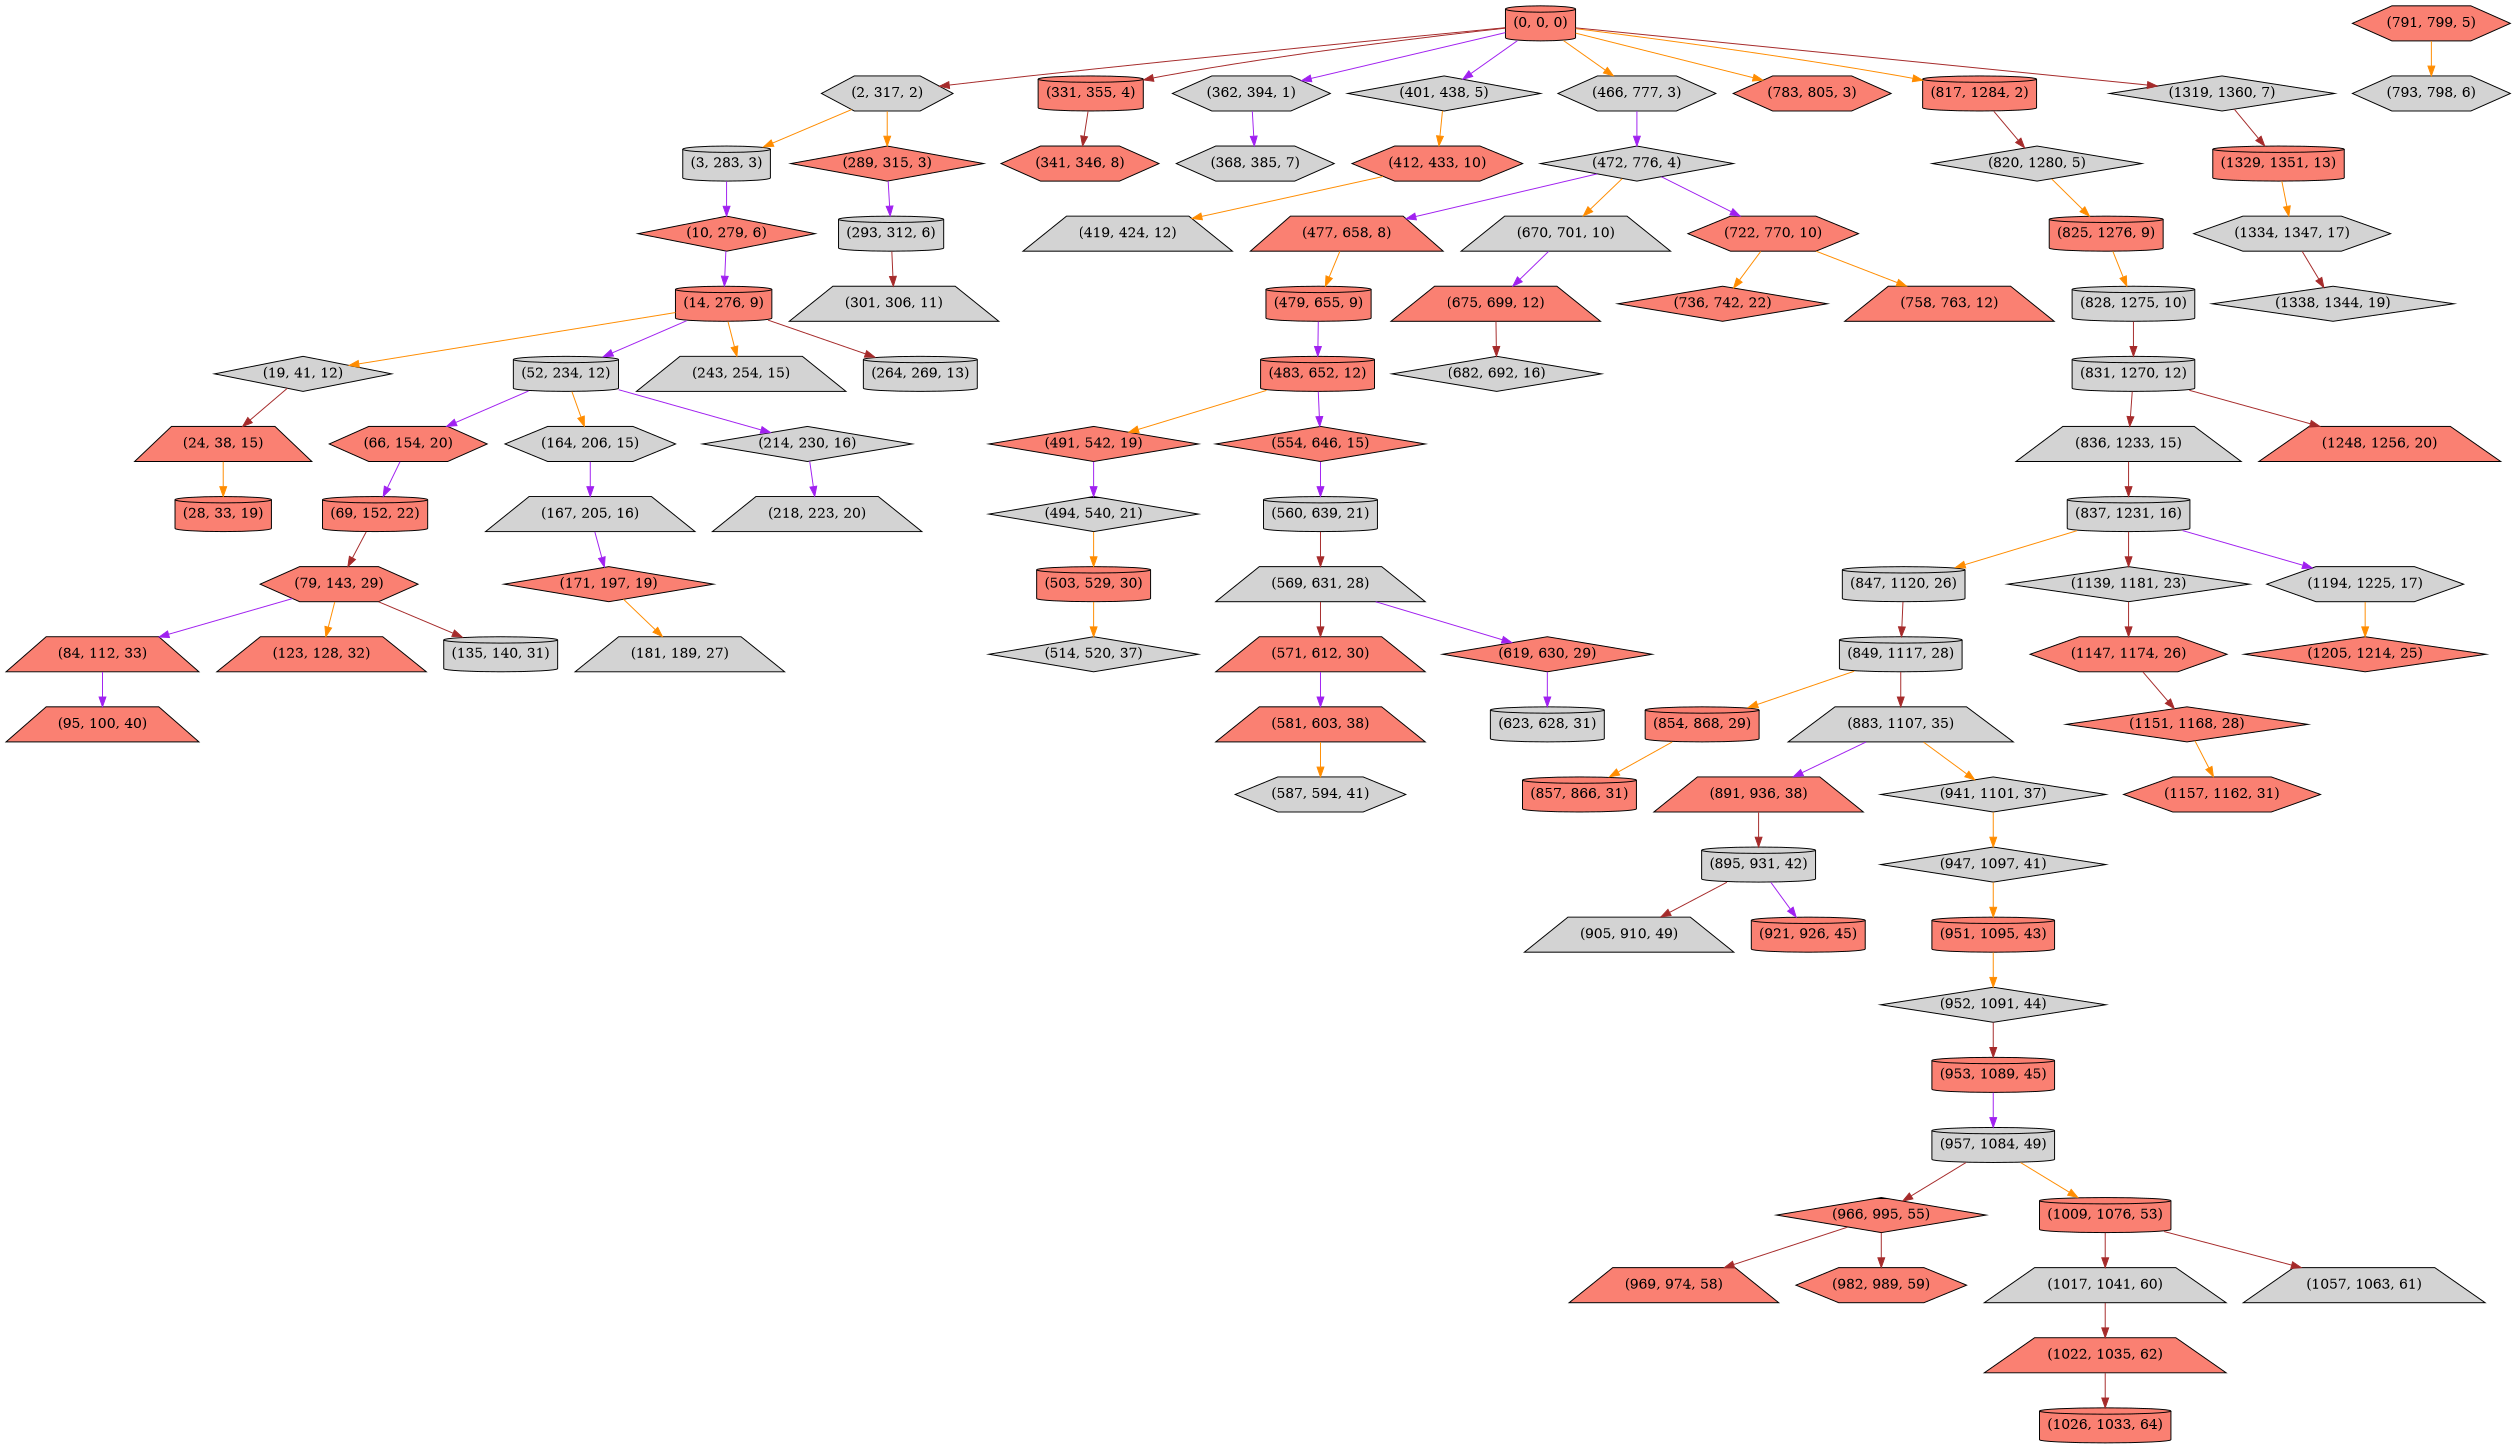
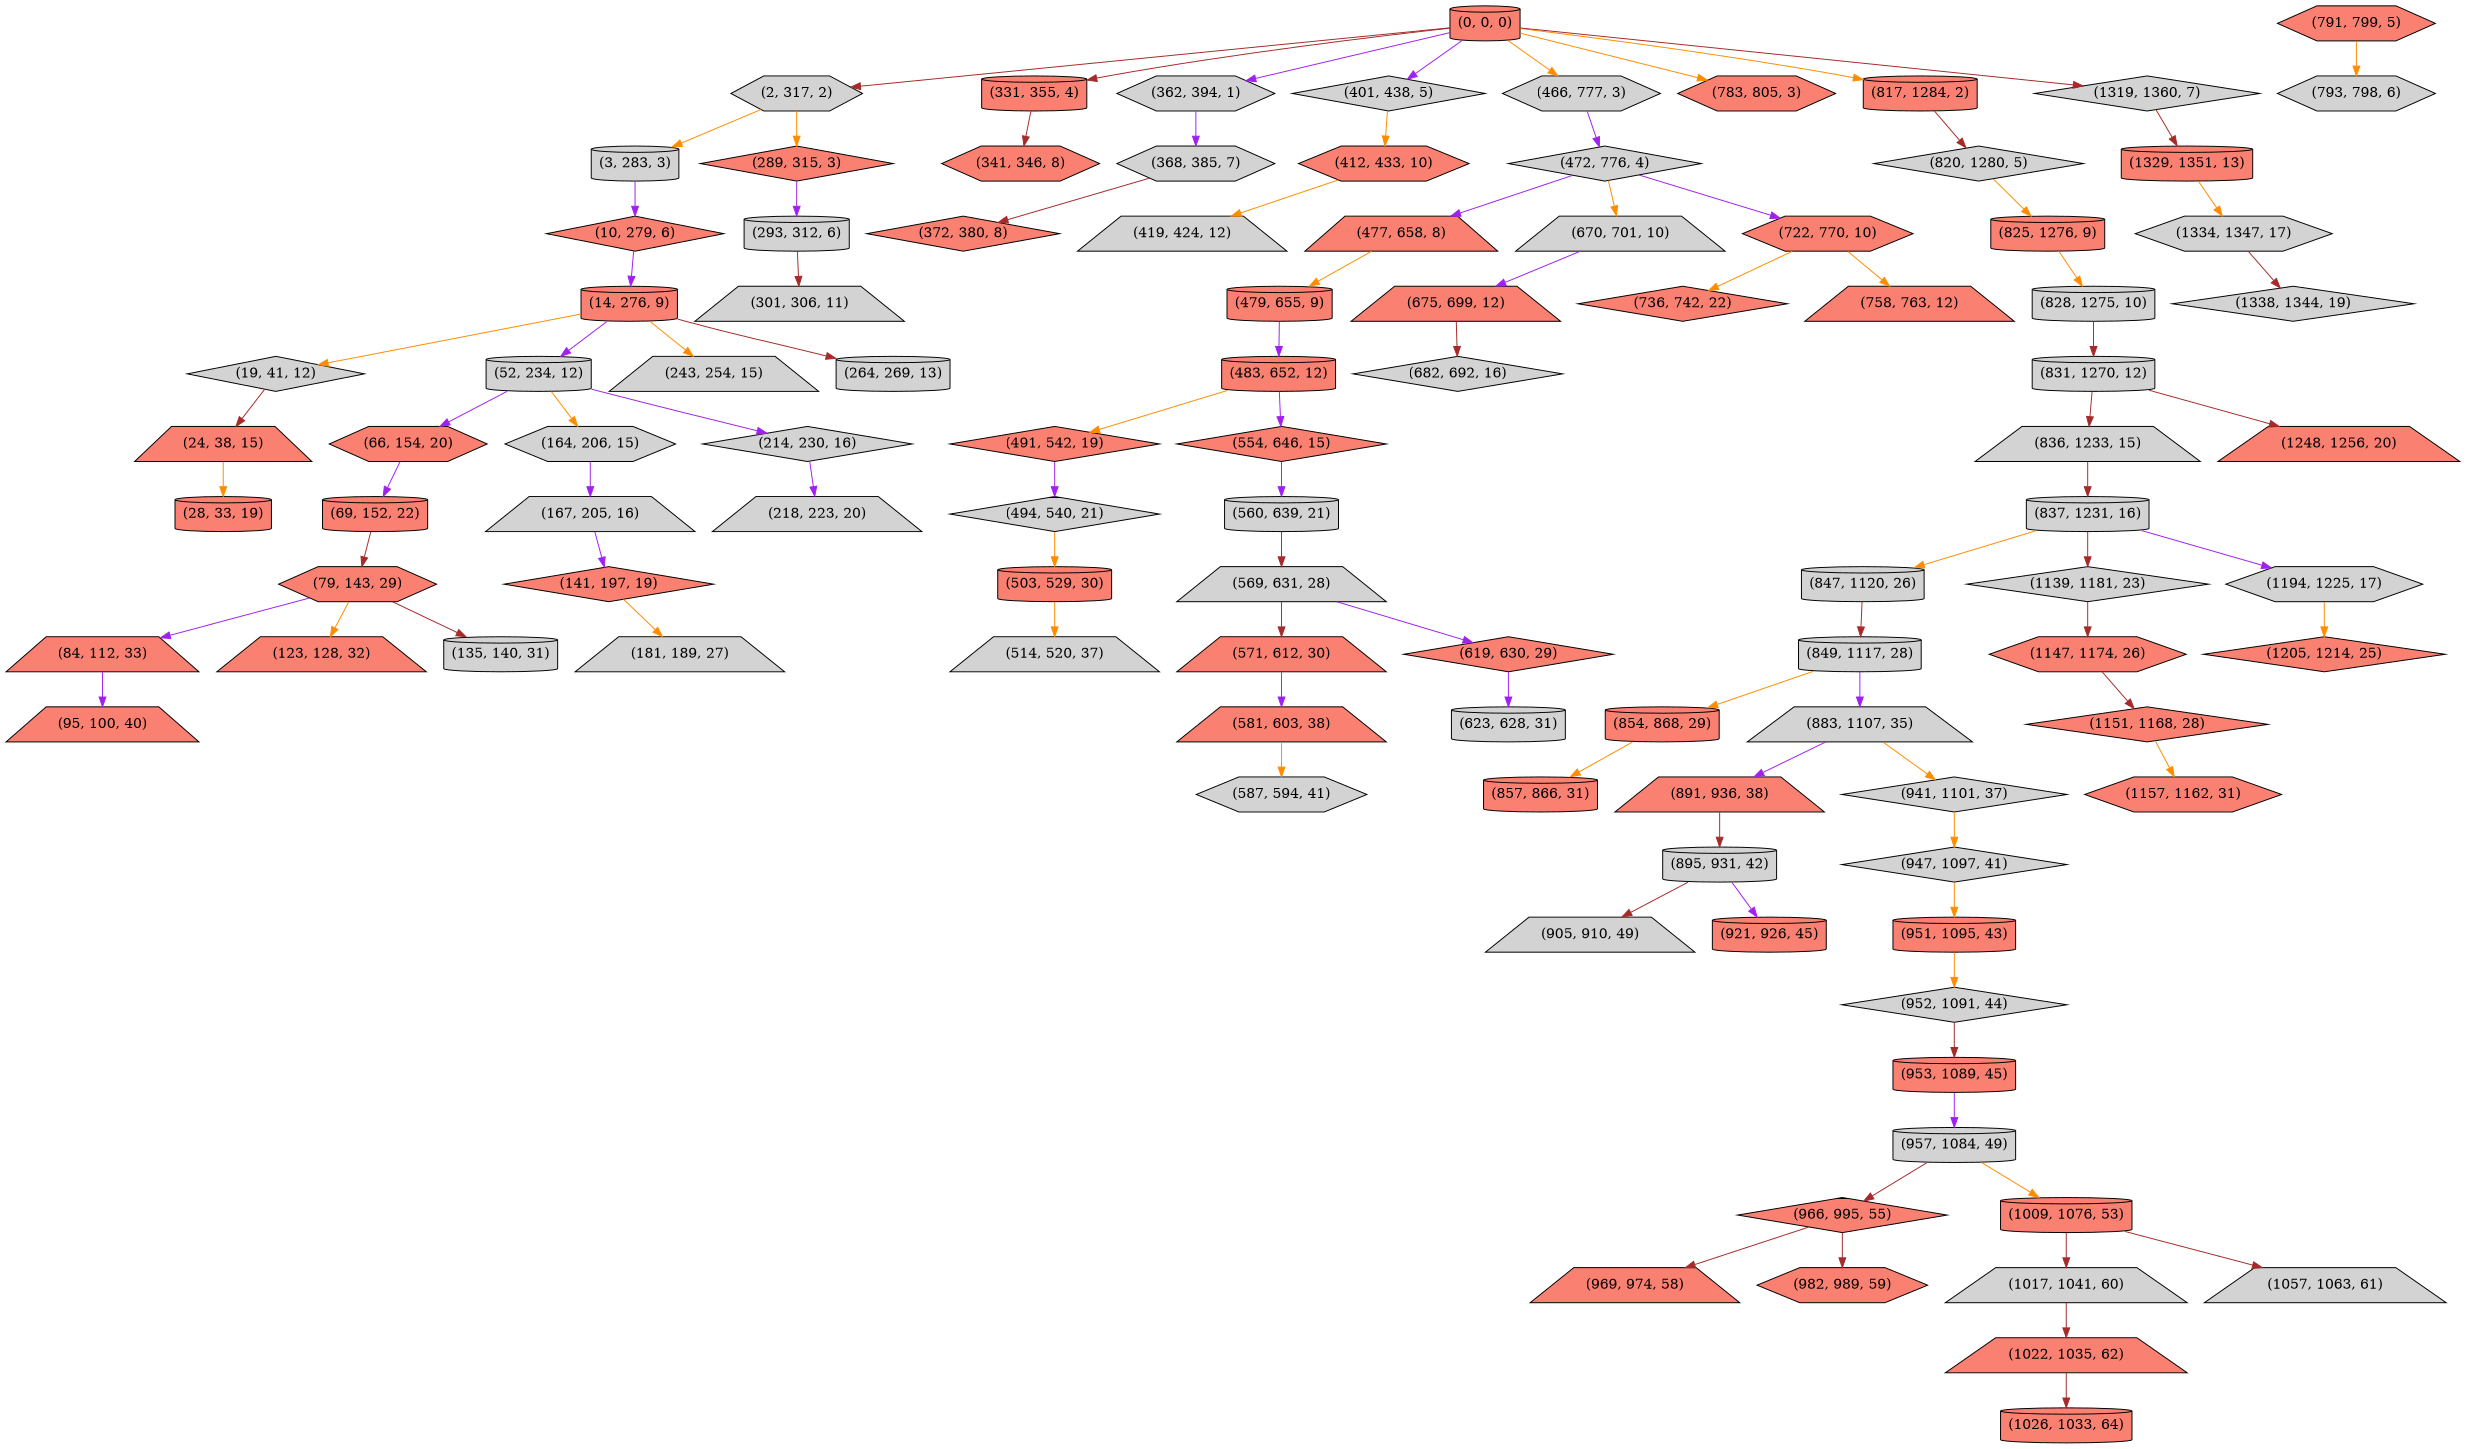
none -> (963, 234)
(609, 584) -> (609, 584)
(1094, 654) -> (1055, 654)
(1901, 685) -> (1860, 685)
